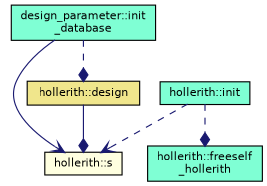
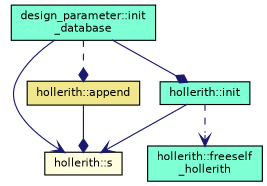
none -> (144, 58)
(83, 93) -> (83, 93)
(205, 118) -> (205, 118)
(149, 126) -> (149, 126)
